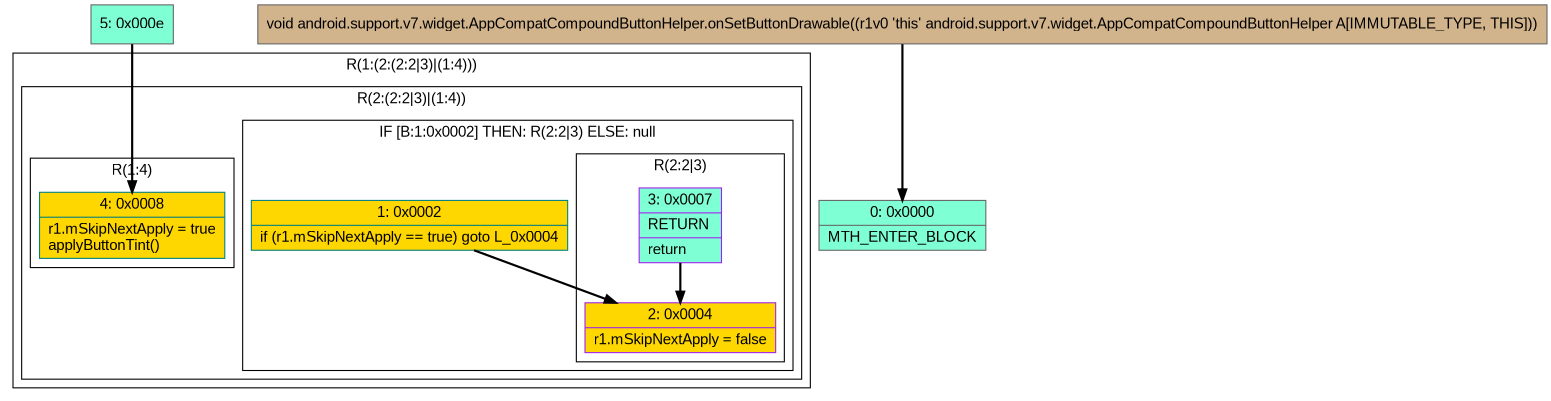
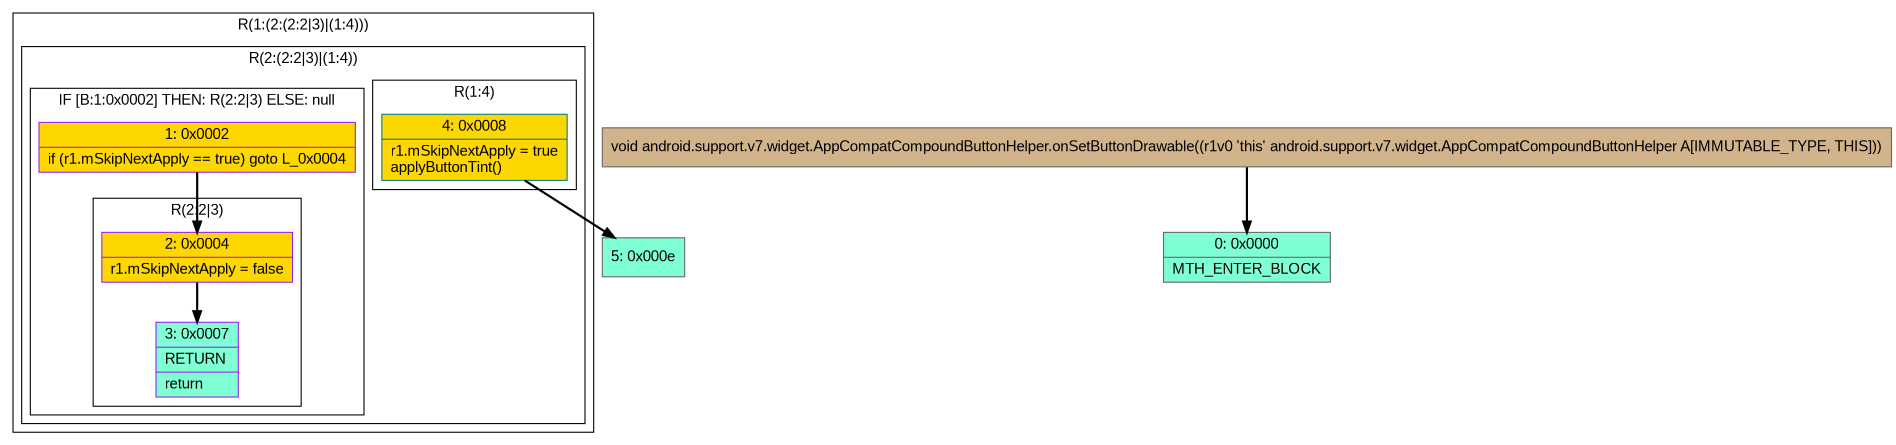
(132, 113) -> (565, 206)
(410, 225) -> (197, 147)
(680, 277) -> (197, 297)
